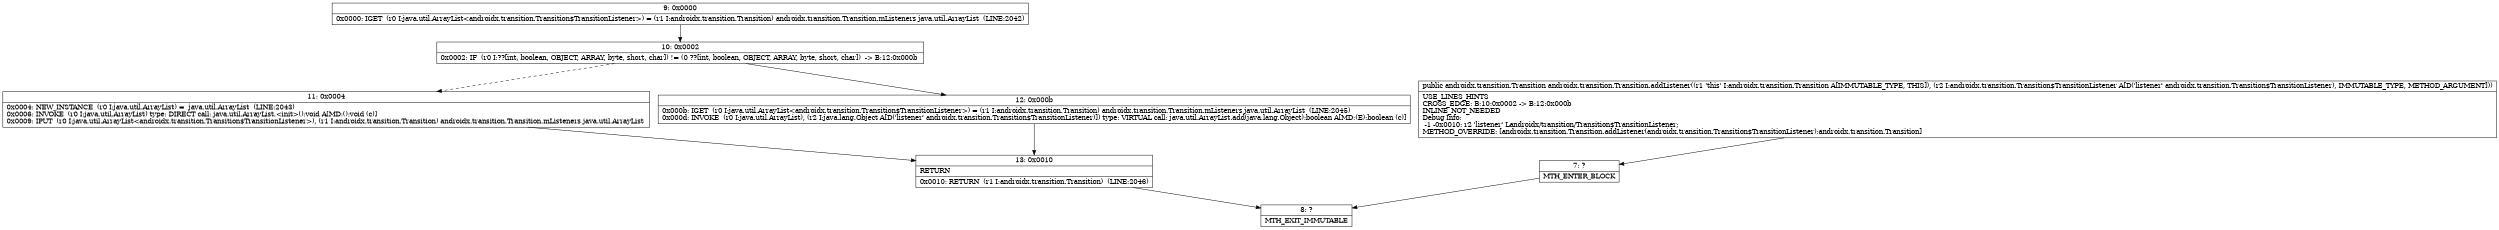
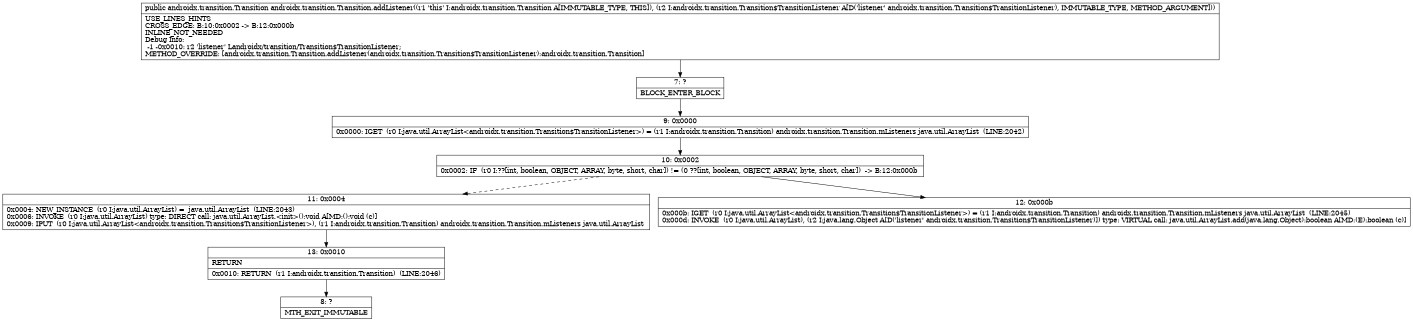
(1034, 137) -> none
(1579, 177) -> (680, 93)
(1448, 193) -> (680, 105)
